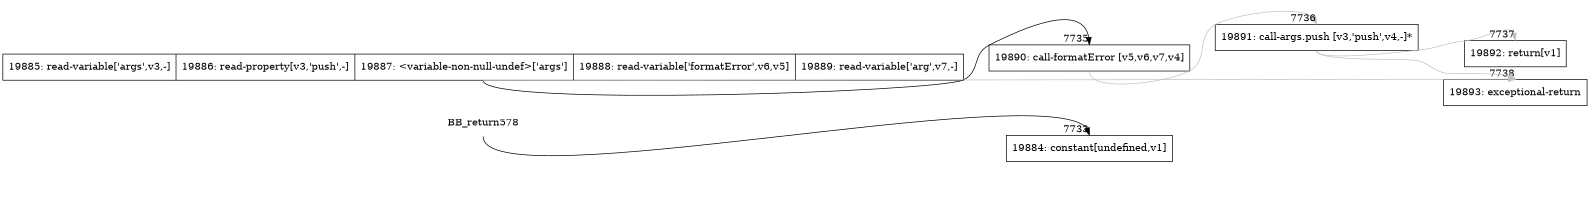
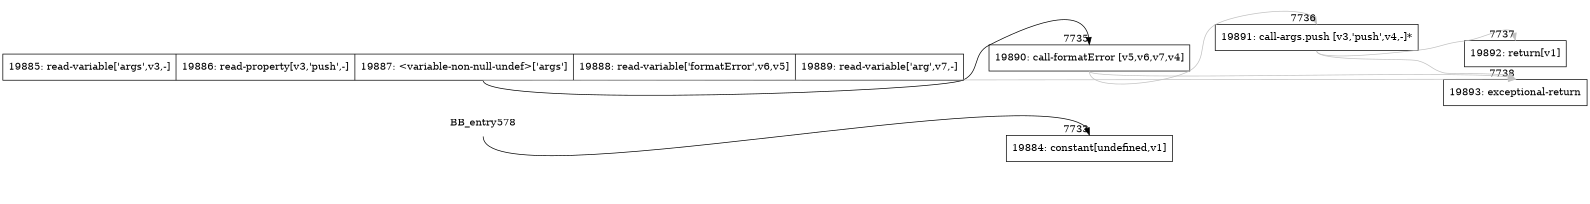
none -> (1320, 75)
(483, 123) -> (483, 123)
